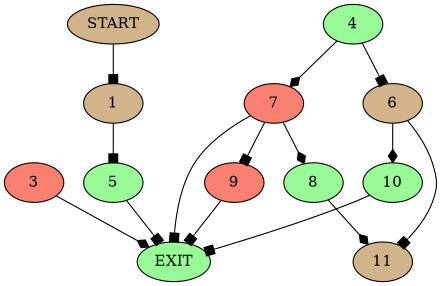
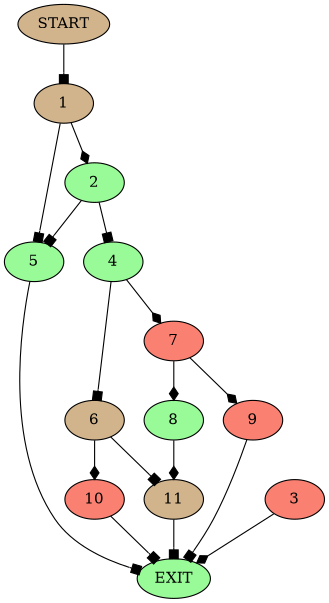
(257, 138) -> (208, 376)
(195, 162) -> (174, 534)
none -> (95, 183)
(393, 183) -> (95, 499)
